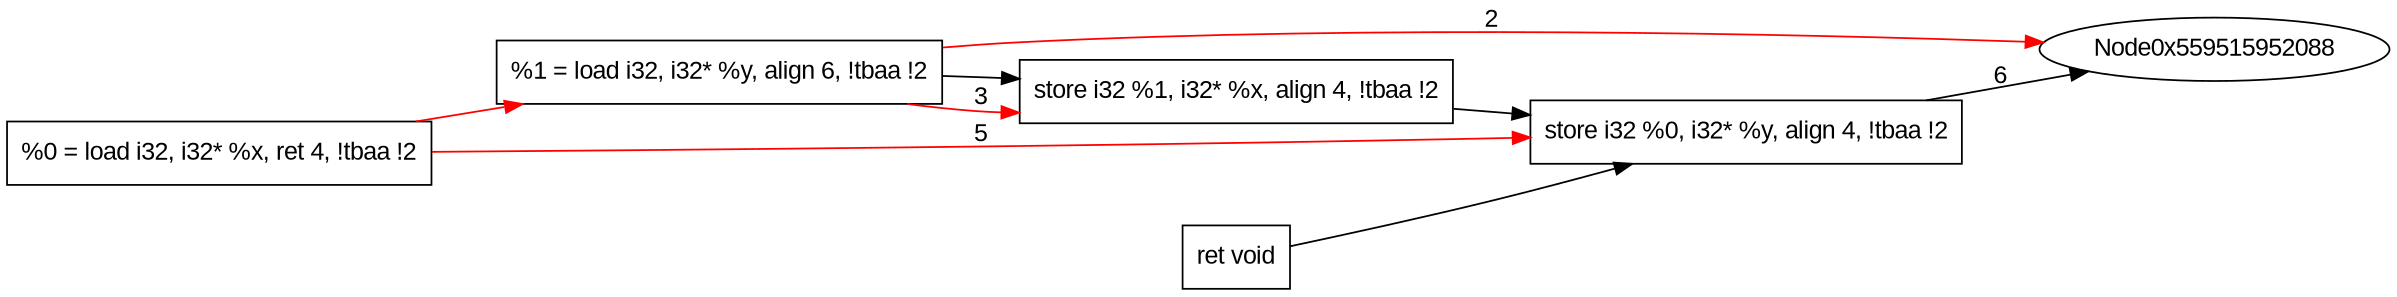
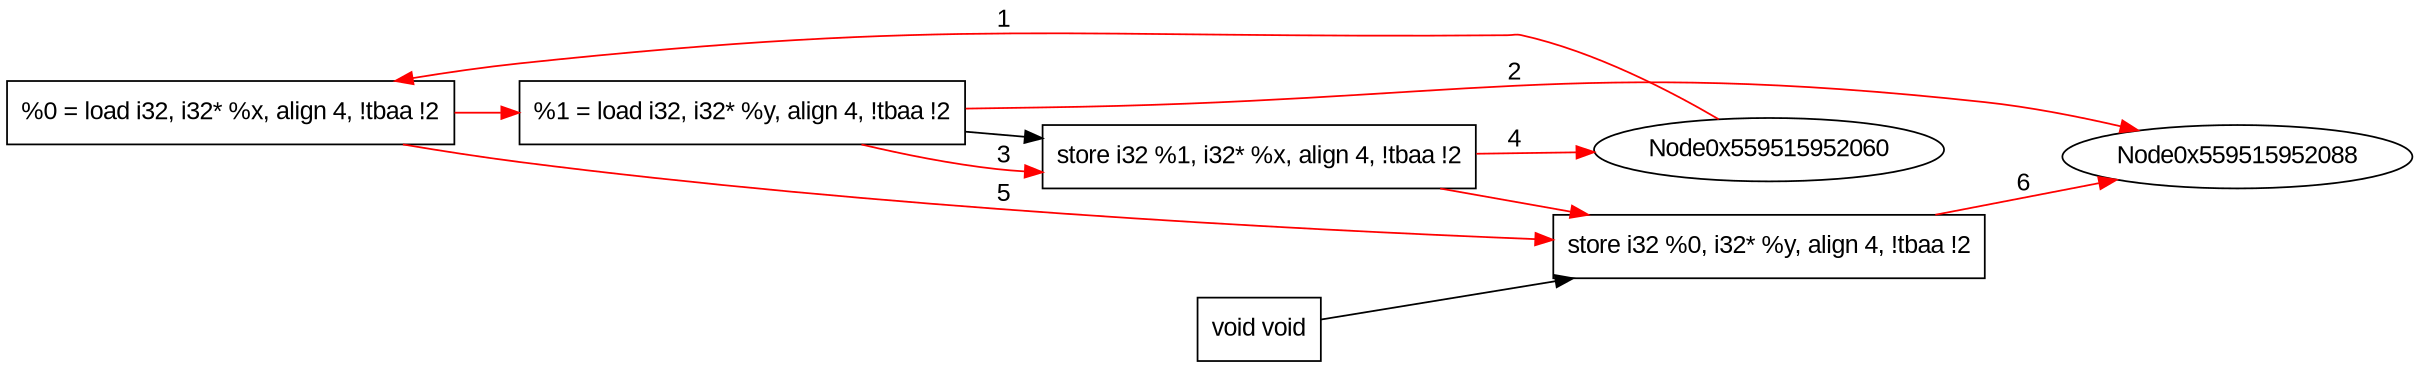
(719, 72) -> (742, 113)
(1998, 87) -> (2017, 199)
(1483, 111) -> (1505, 200)
none -> (1769, 150)
(219, 153) -> (231, 113)
(1236, 257) -> (1259, 329)
